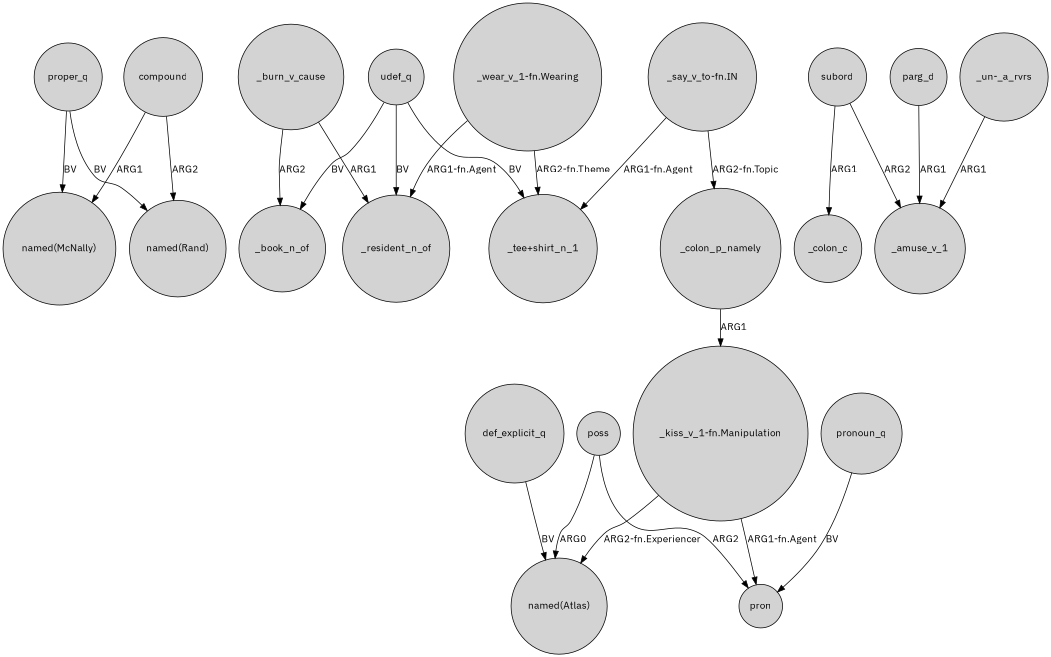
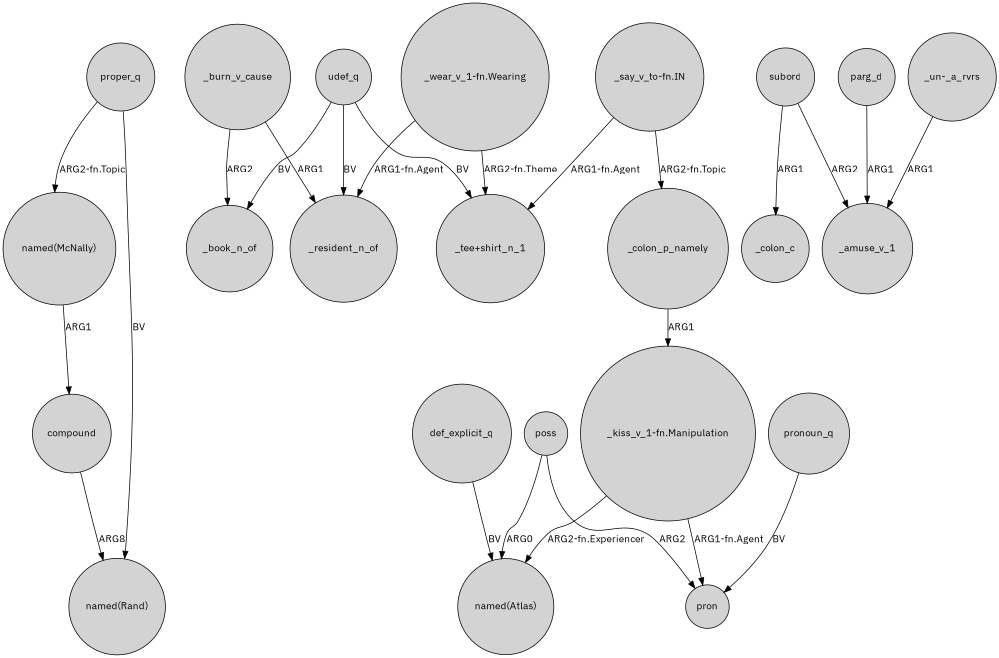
(122, 155) -> (66, 346)
(70, 170) -> (93, 170)
(185, 170) -> (112, 540)
